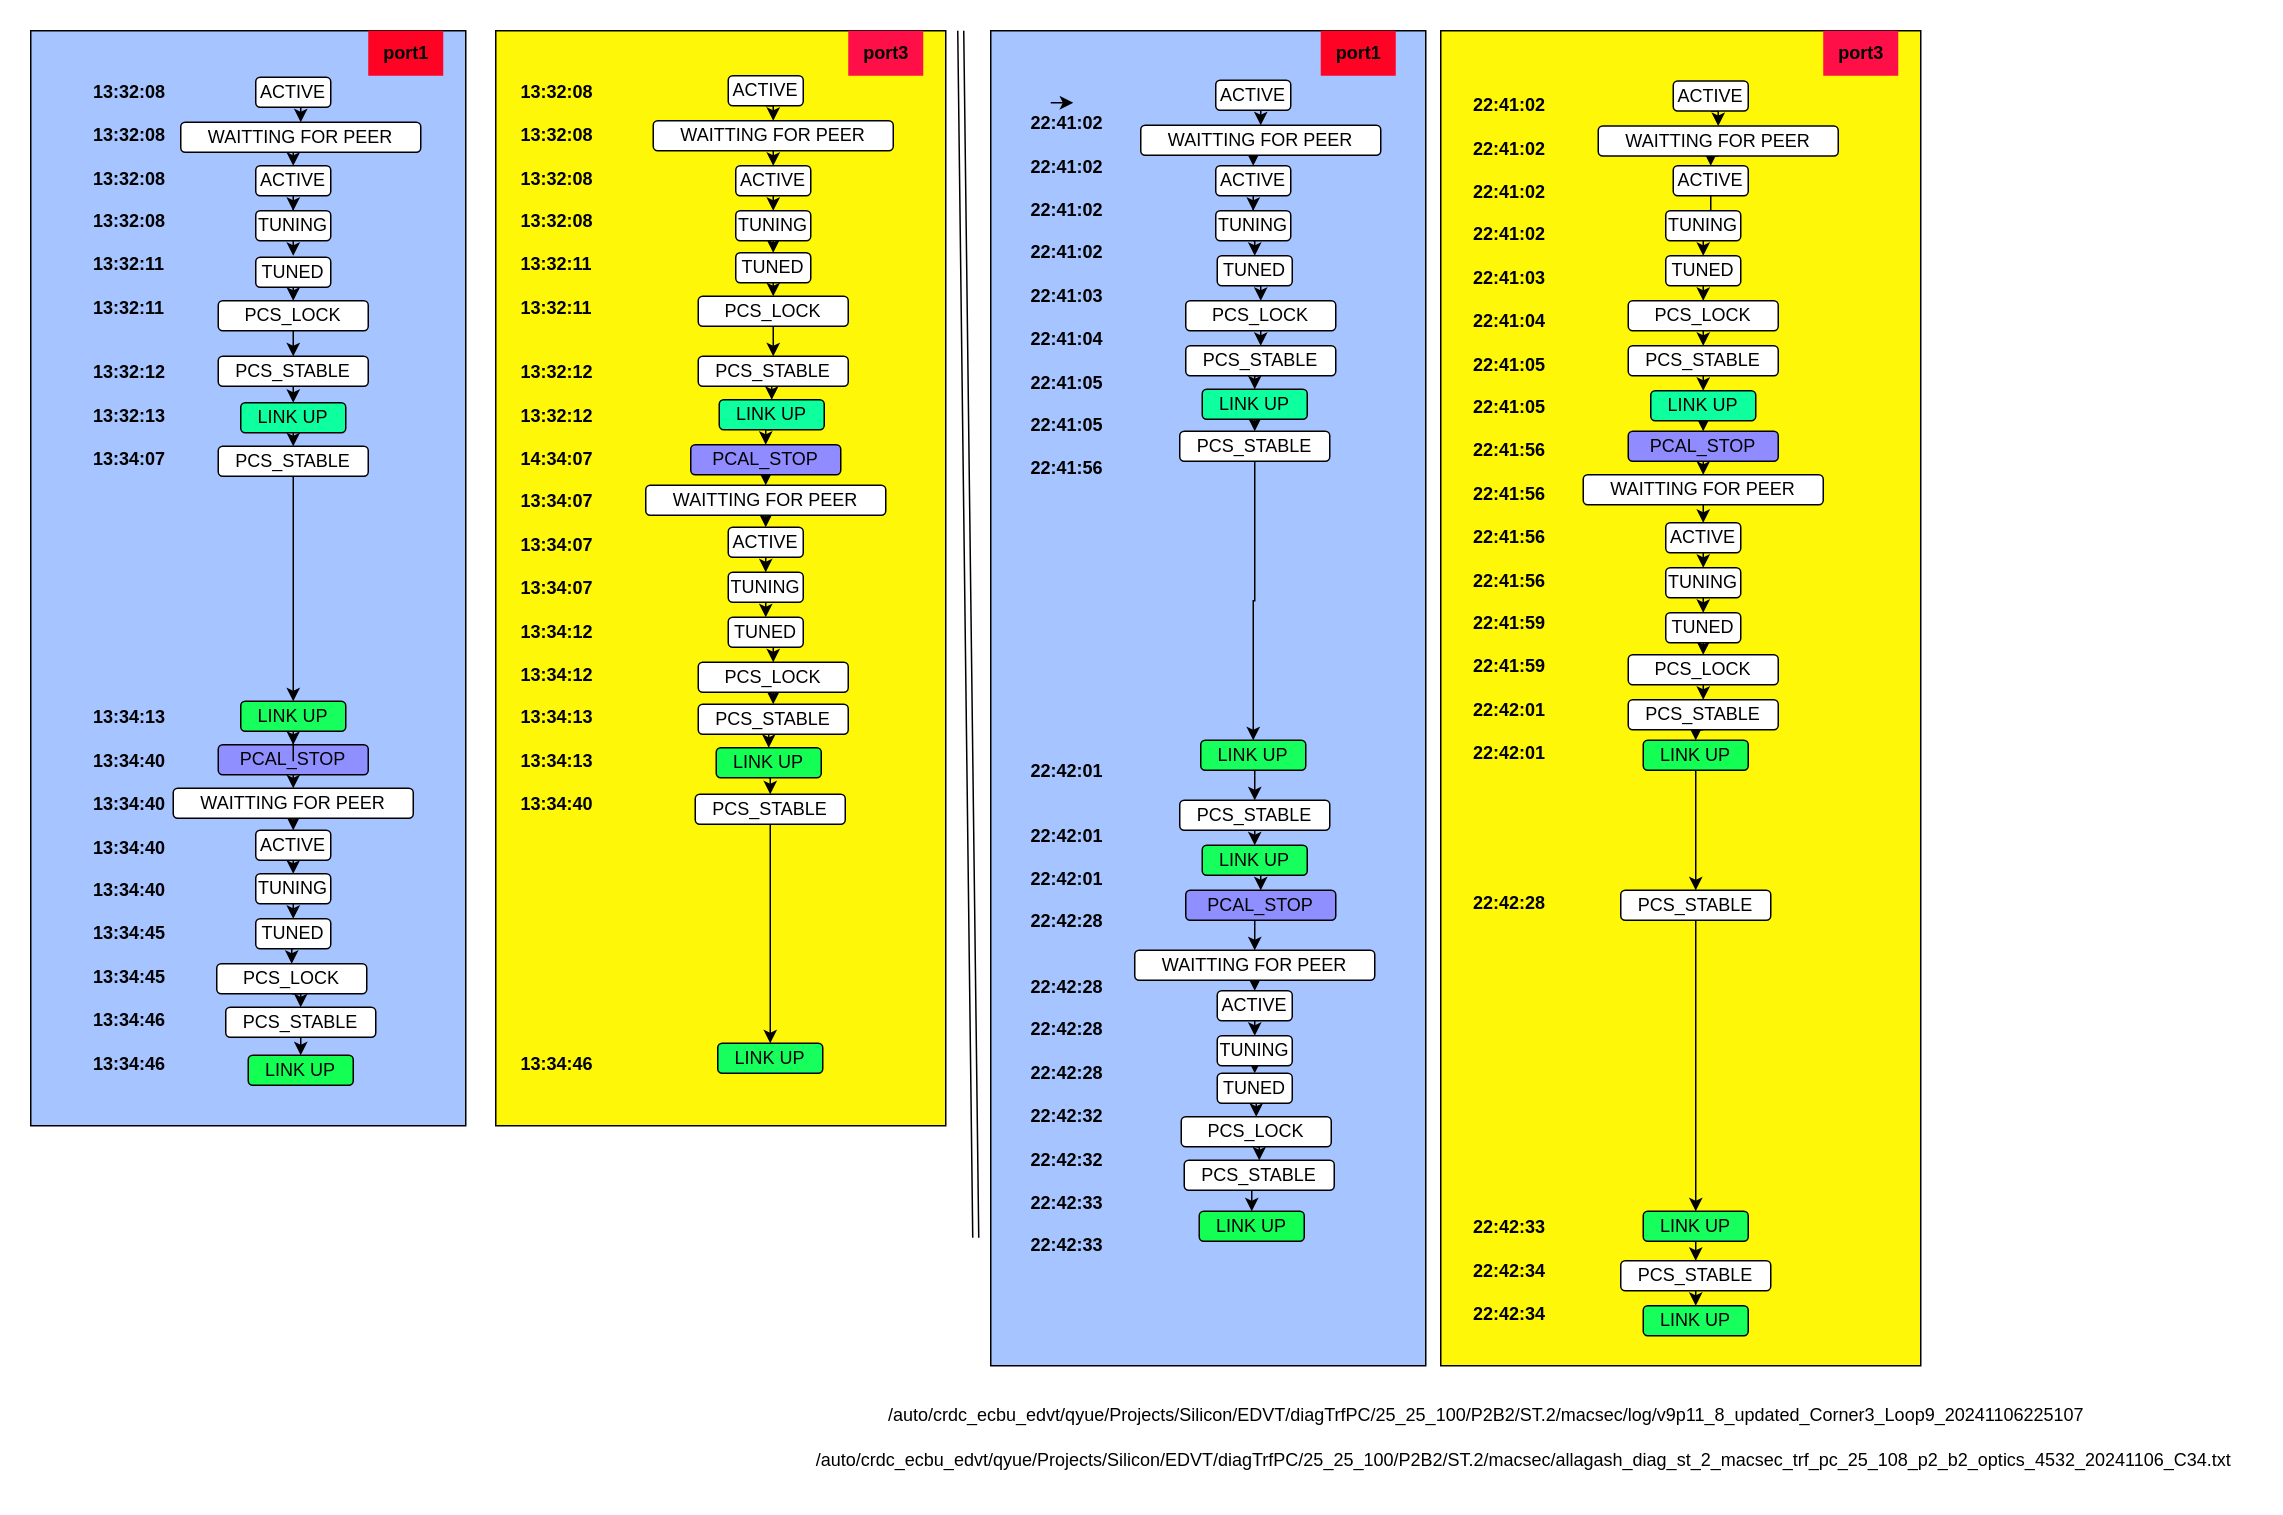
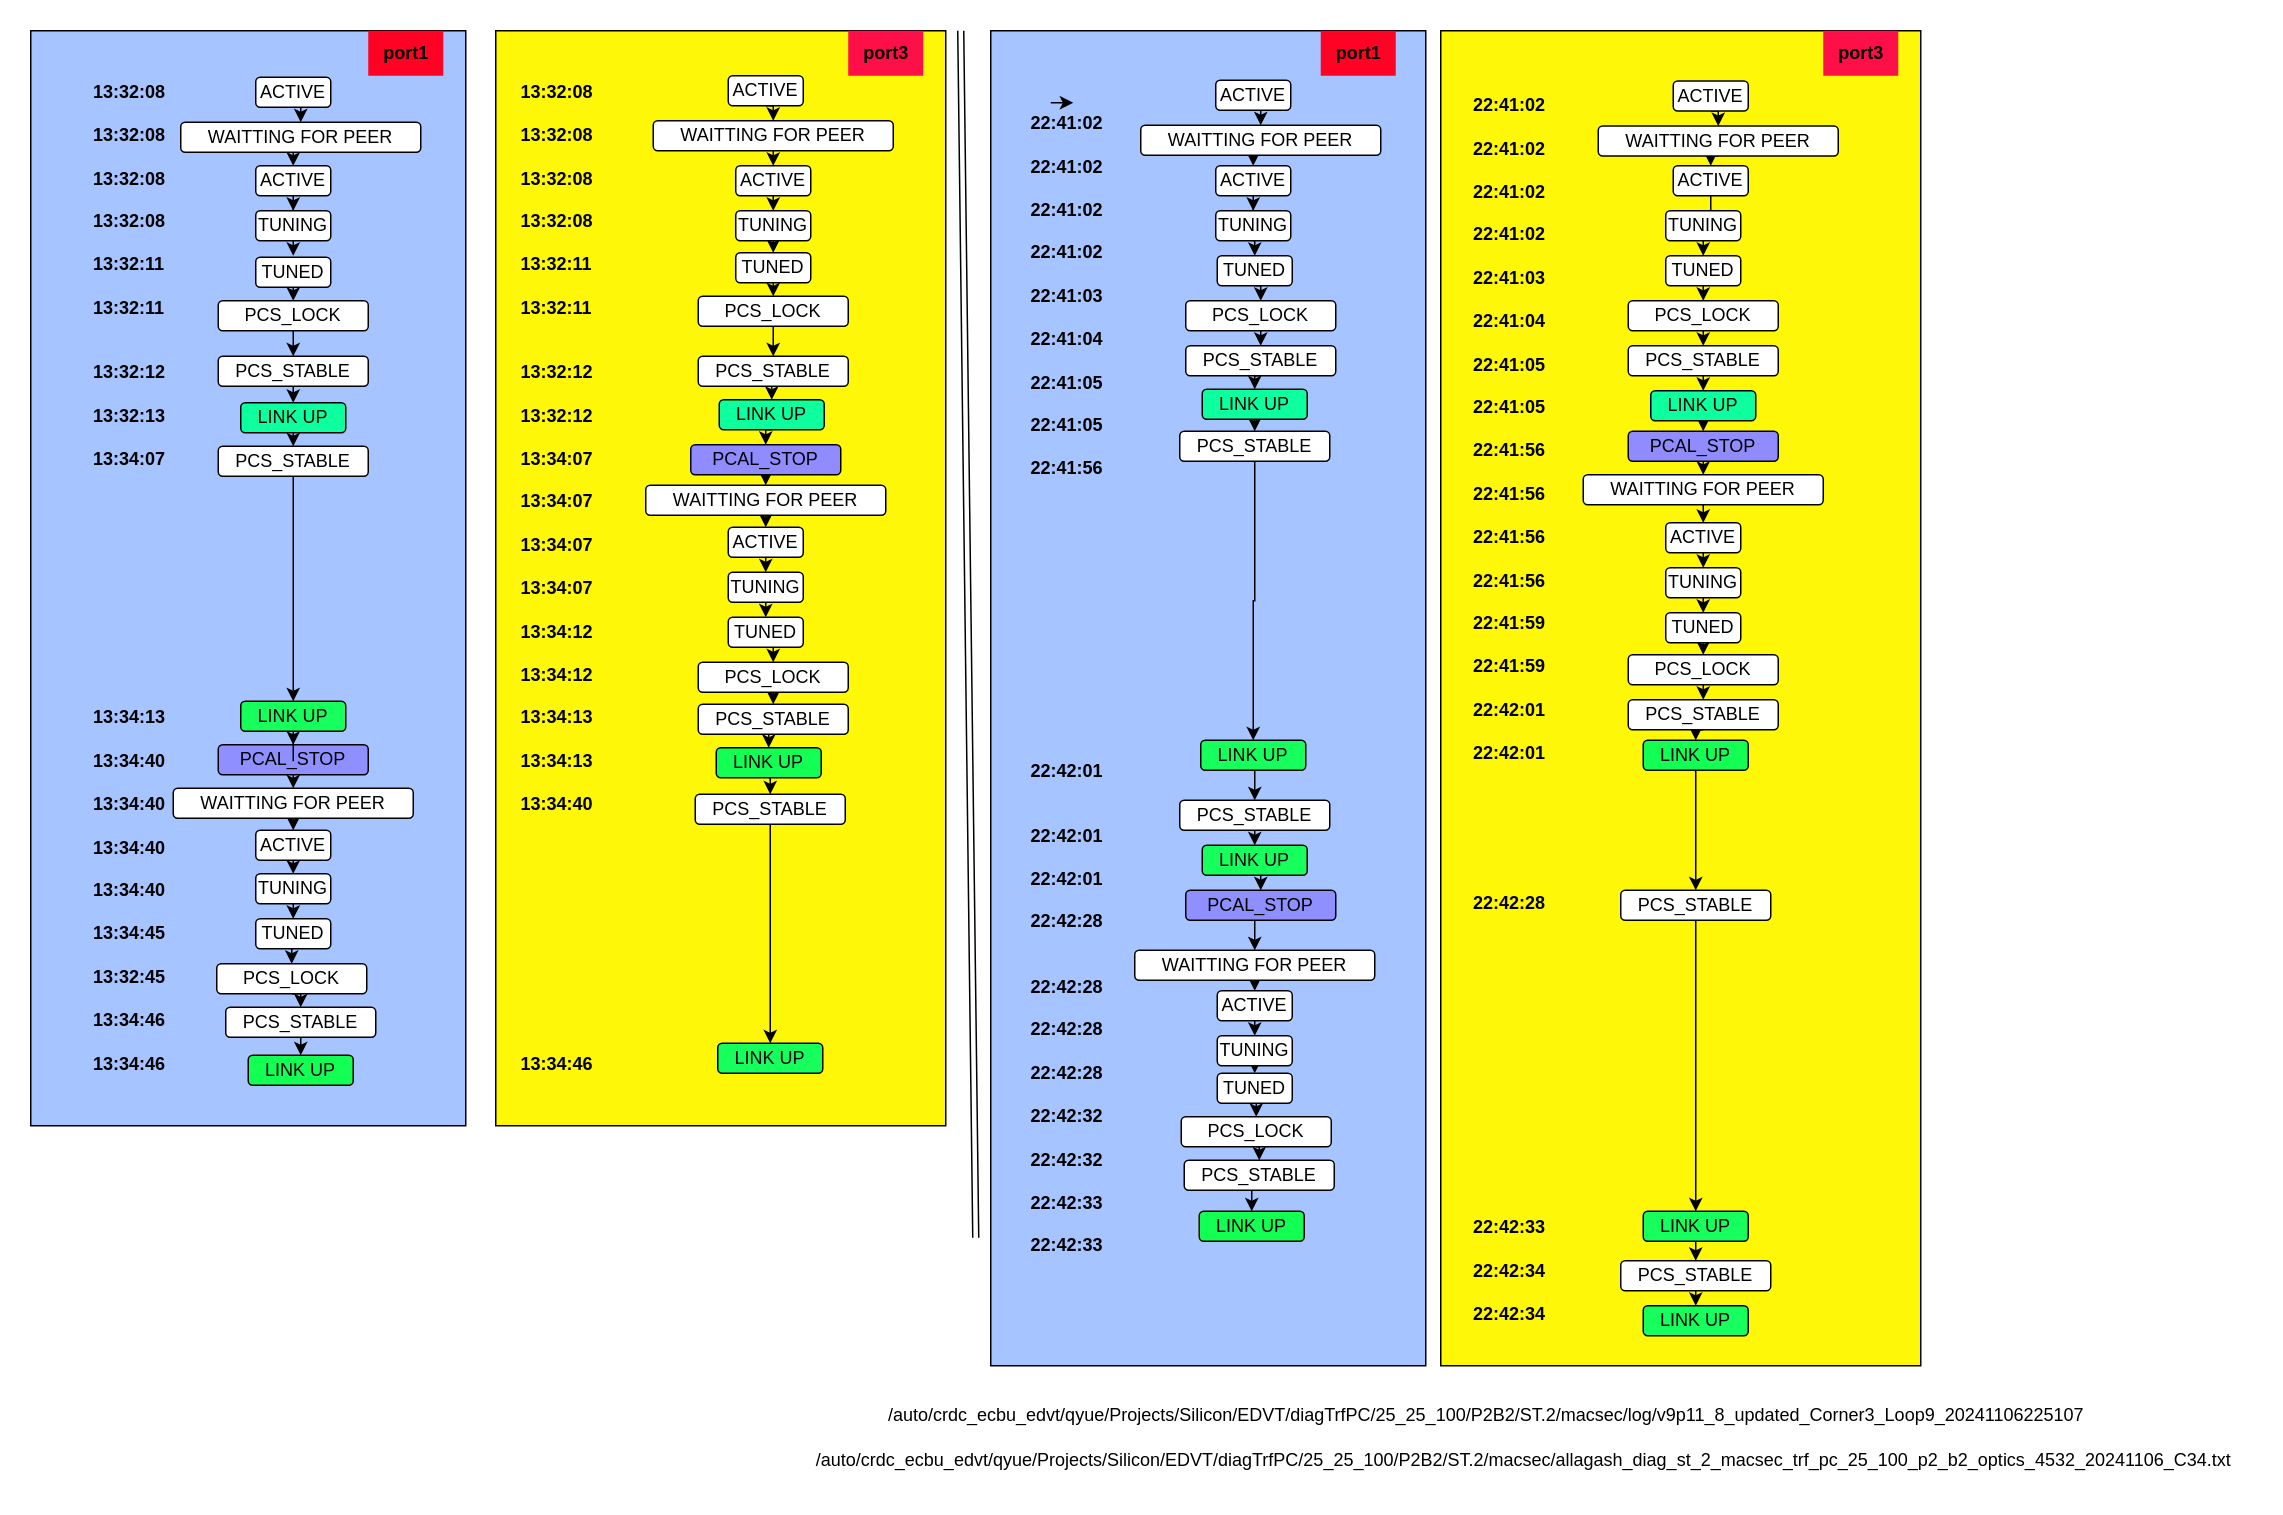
(129, 276) -> (129, 276)
(557, 276) -> (557, 276)
(1524, 1460) -> (1524, 1460)
